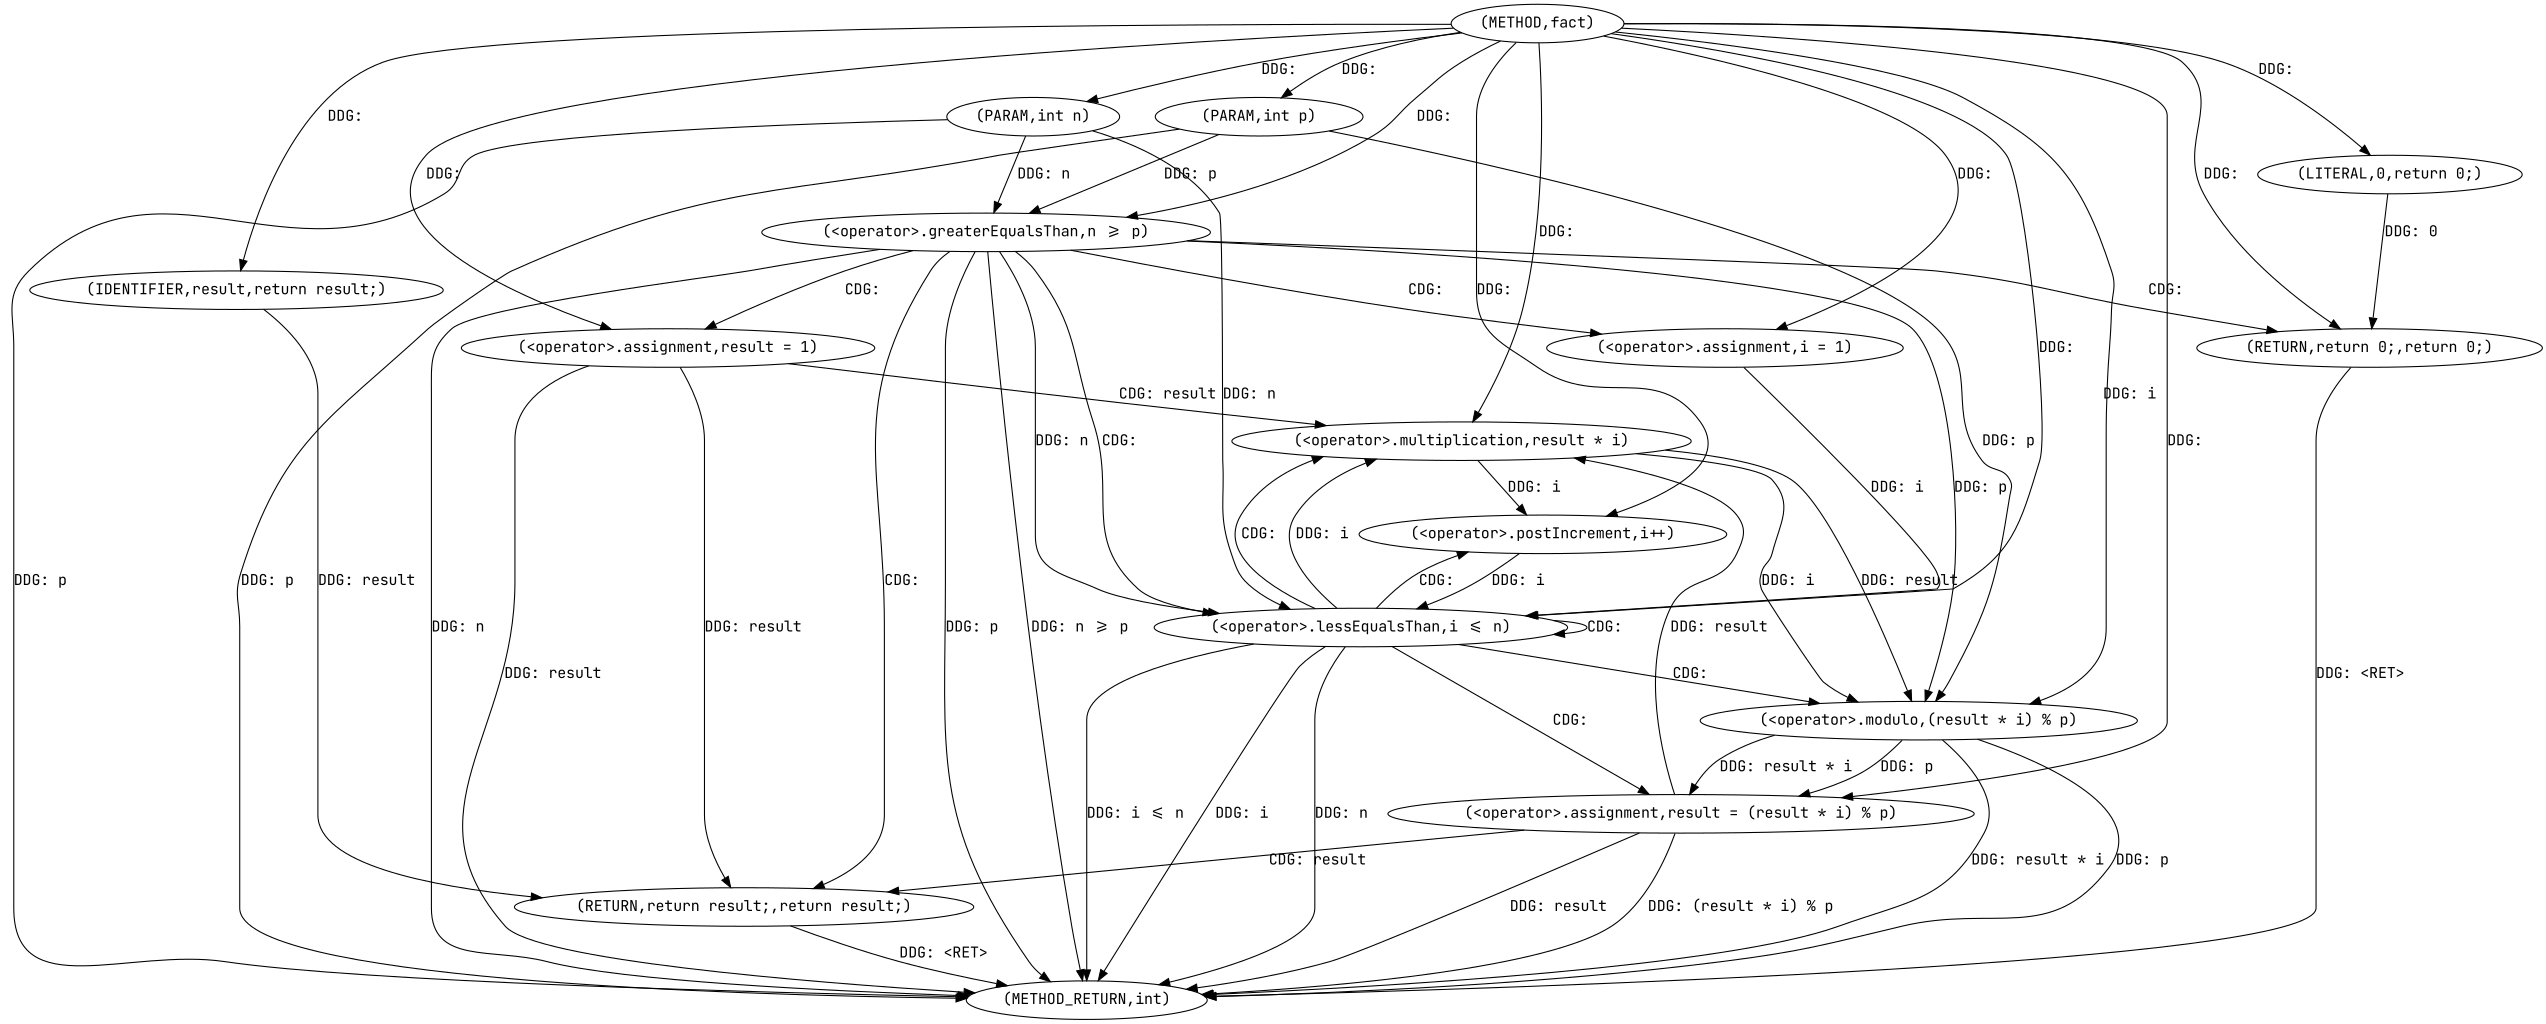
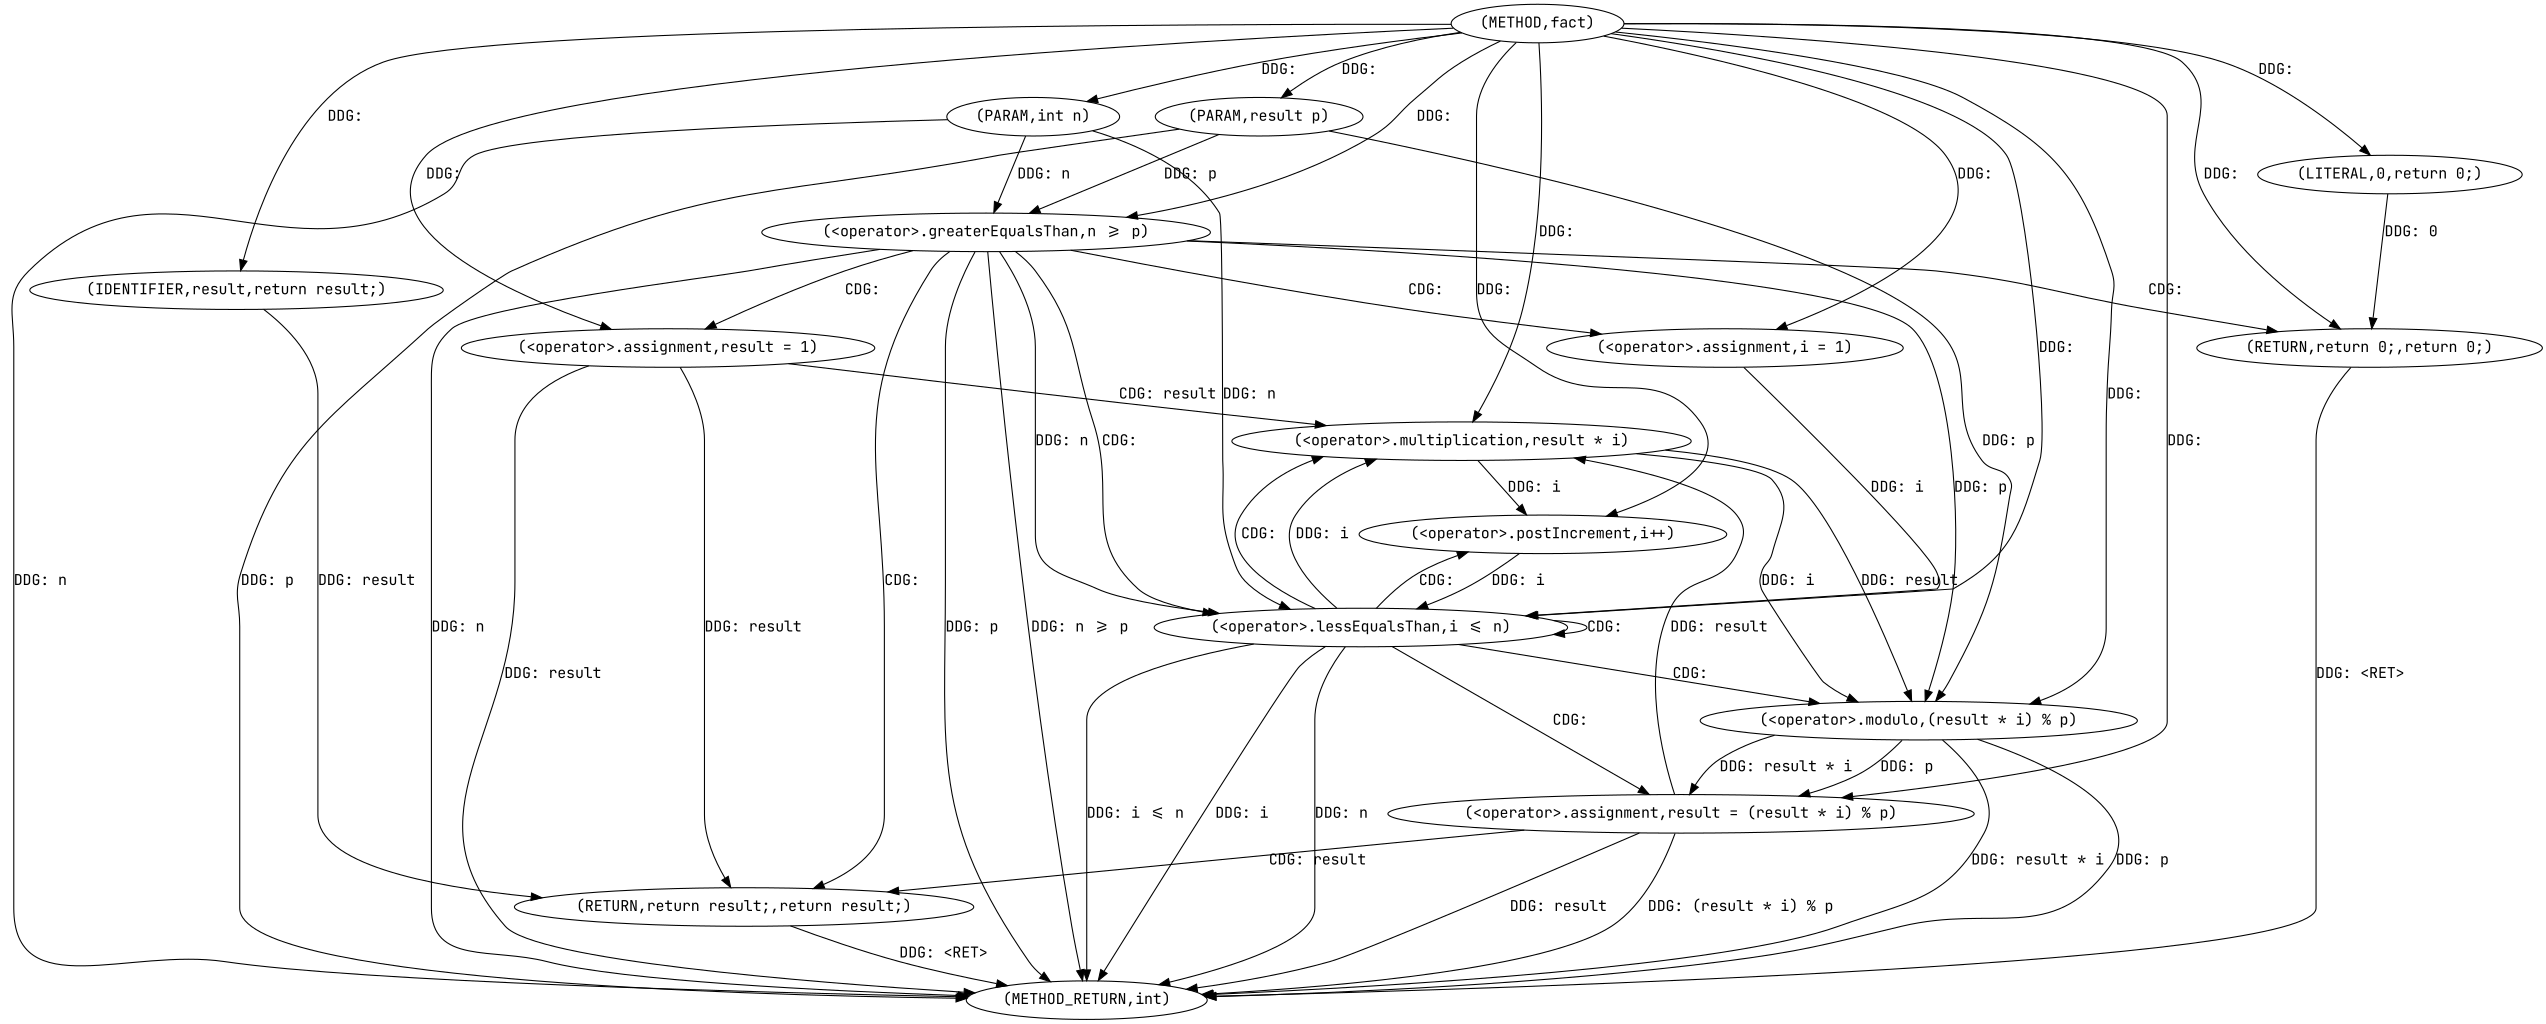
(1259, 117) -> (1259, 117)
(2130, 395) -> (2130, 395)
(41, 581) -> (41, 581)
